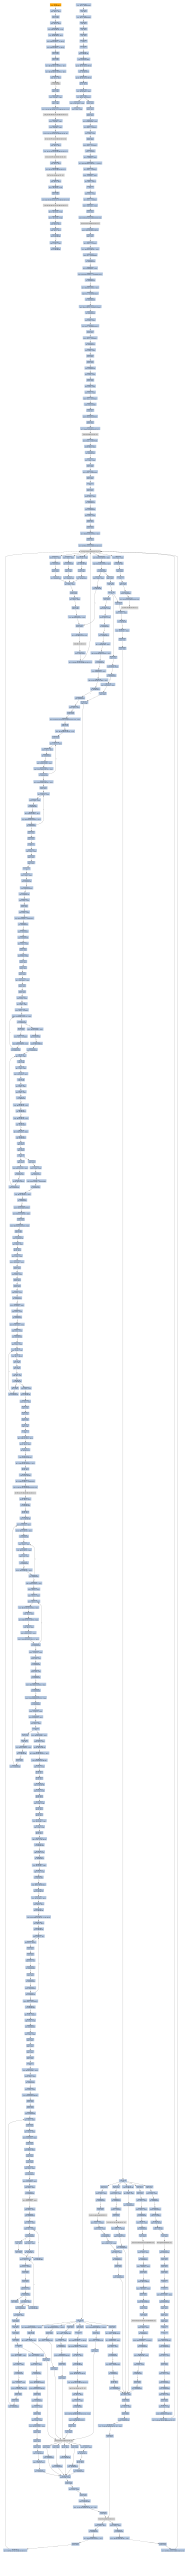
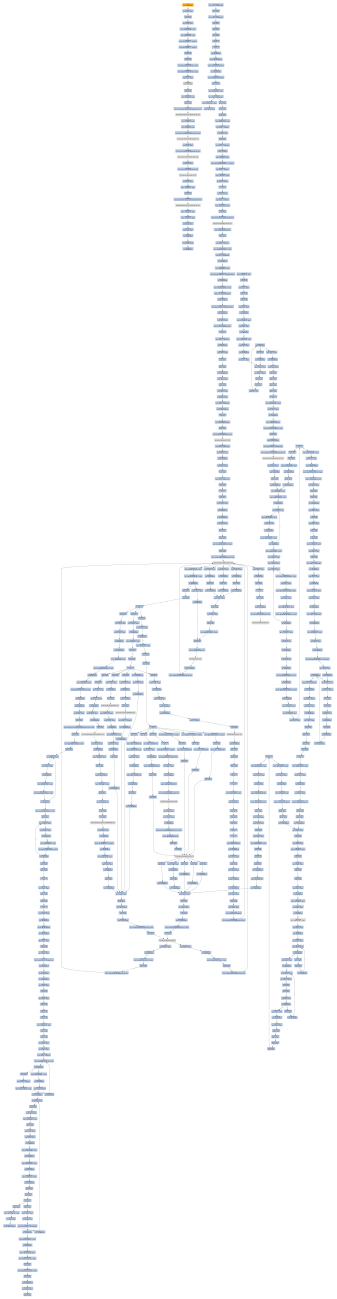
(17, 1256) -> none
